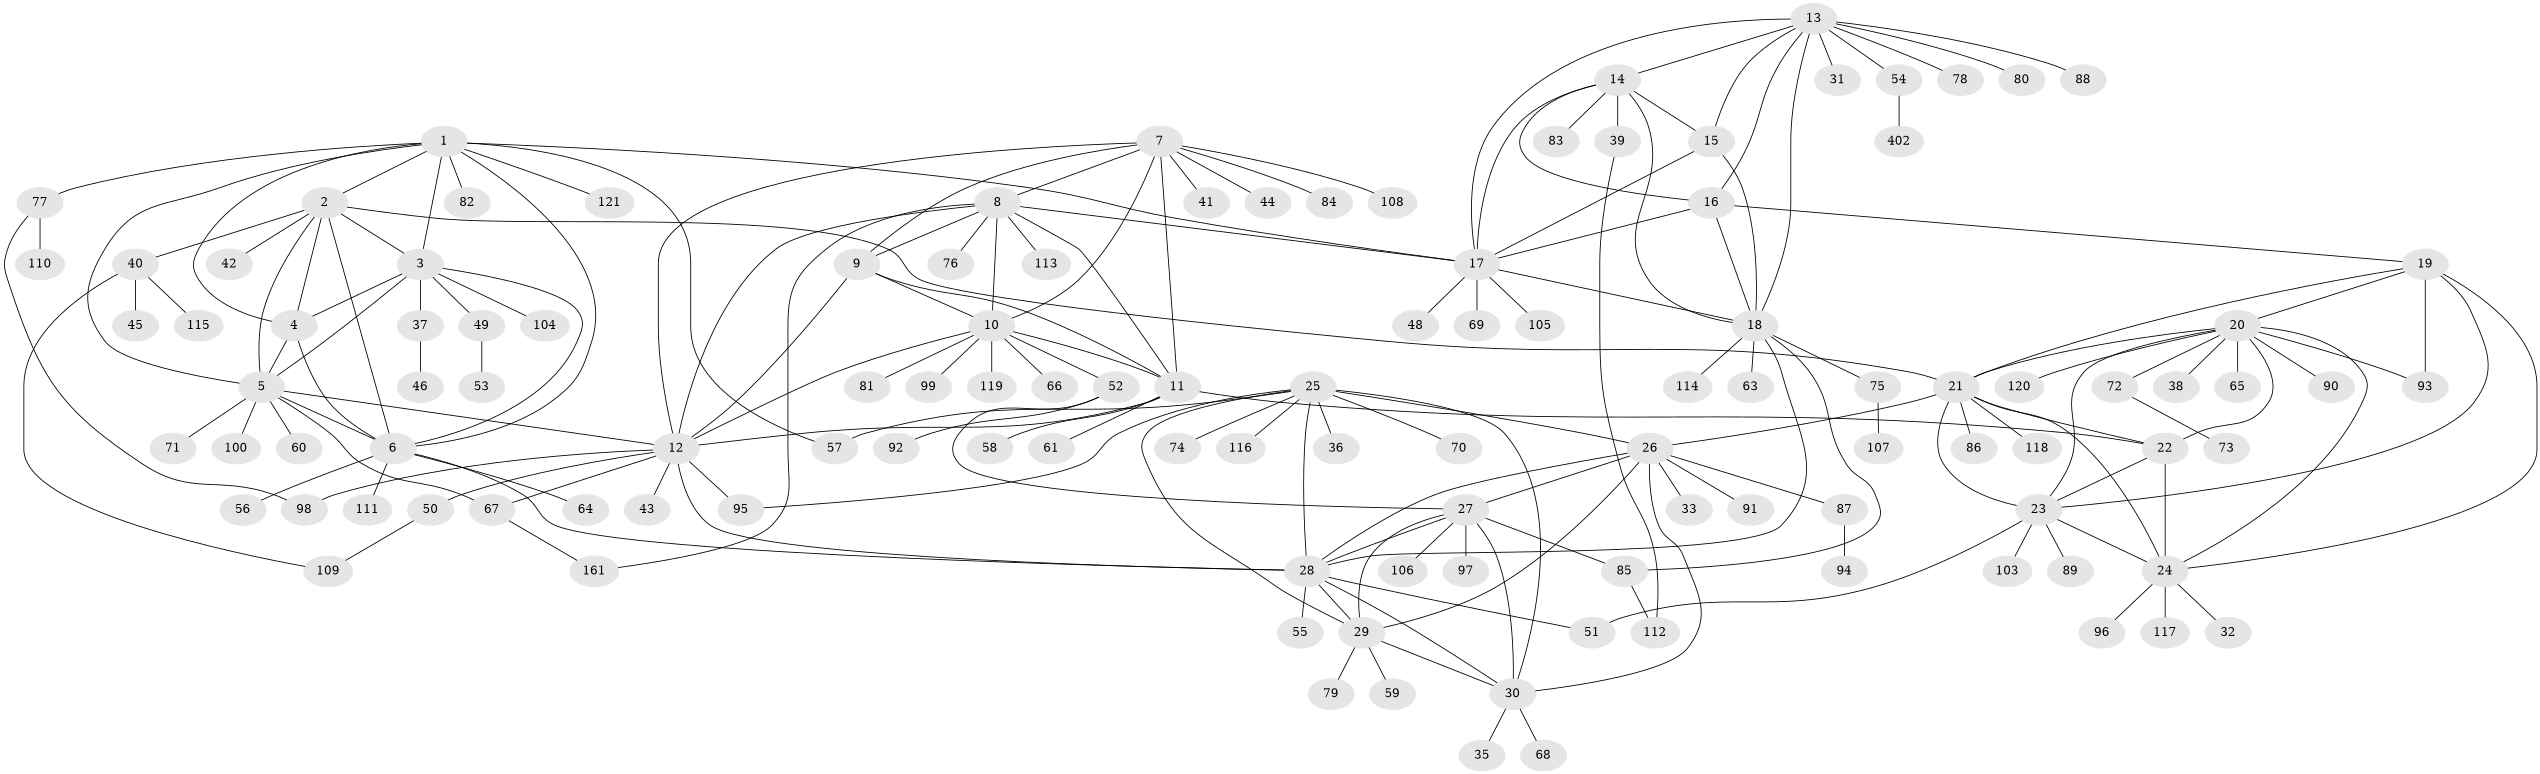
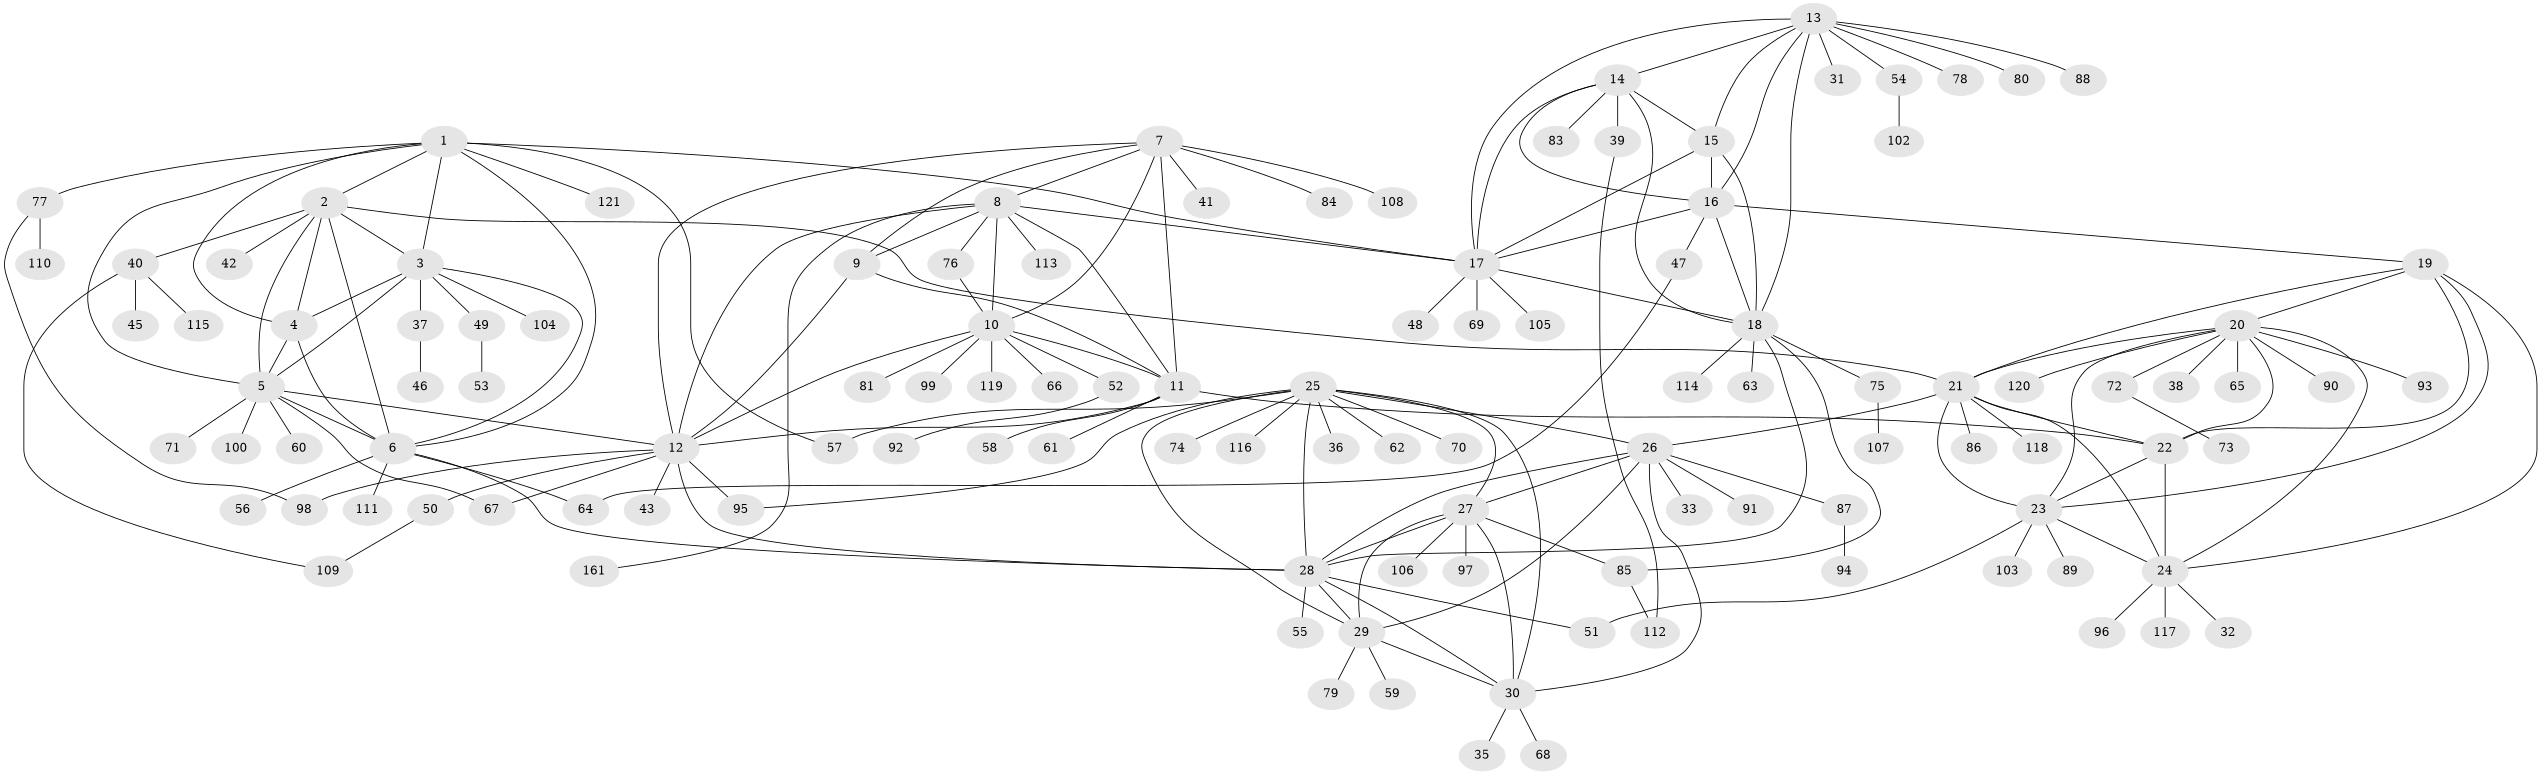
(1899, 142) -> (1899, 142)
none -> (1712, 172)
(467, 203) -> none
(1268, 203) -> none
none -> (1679, 264)
(924, 295) -> (977, 303)
(2425, 326) -> (2388, 425)
none -> (1398, 449)
(1108, 494) -> (1476, 423)
(543, 541) -> none
